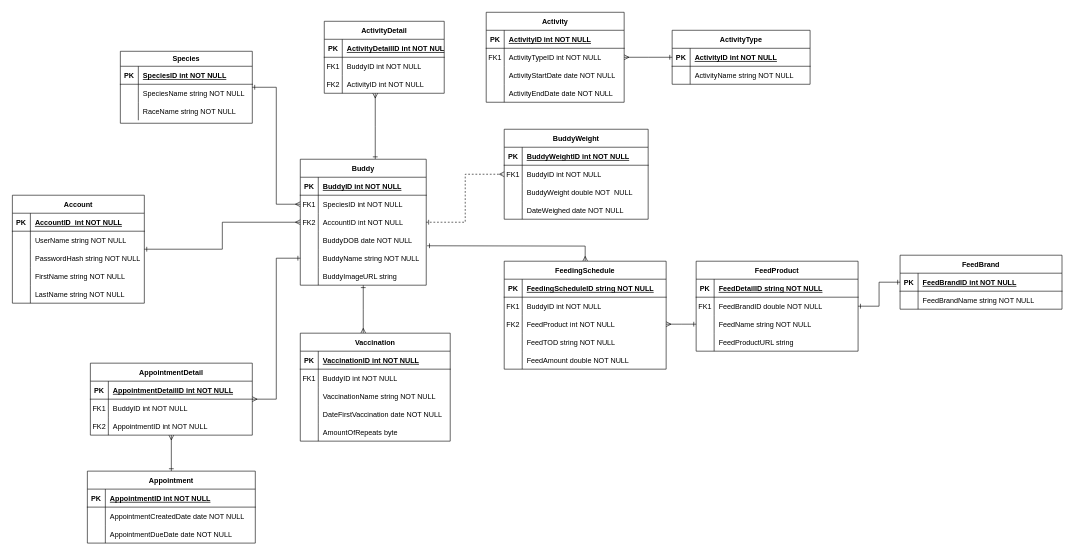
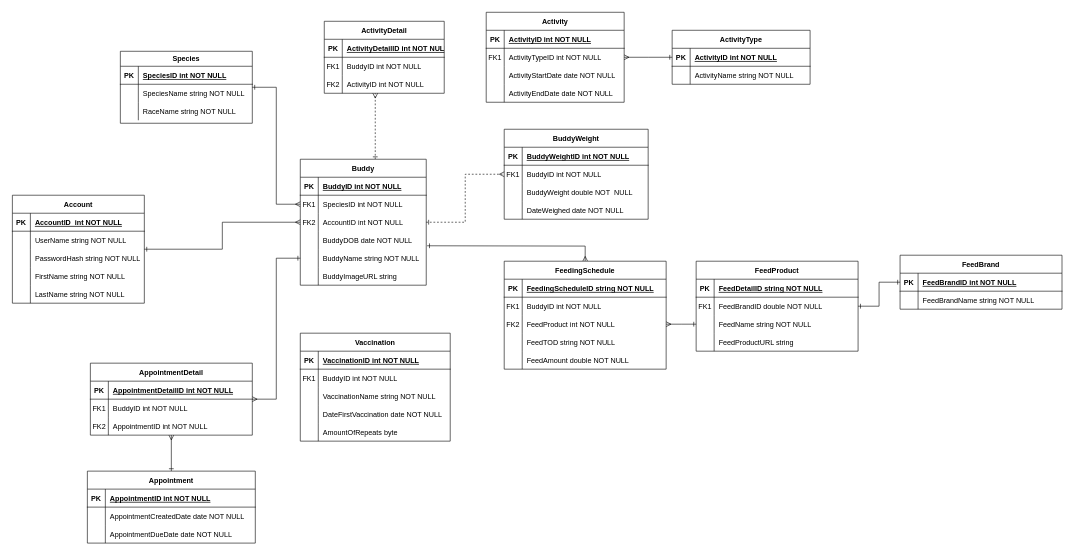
(375, 127) -> (375, 127)
(363, 310) -> none
